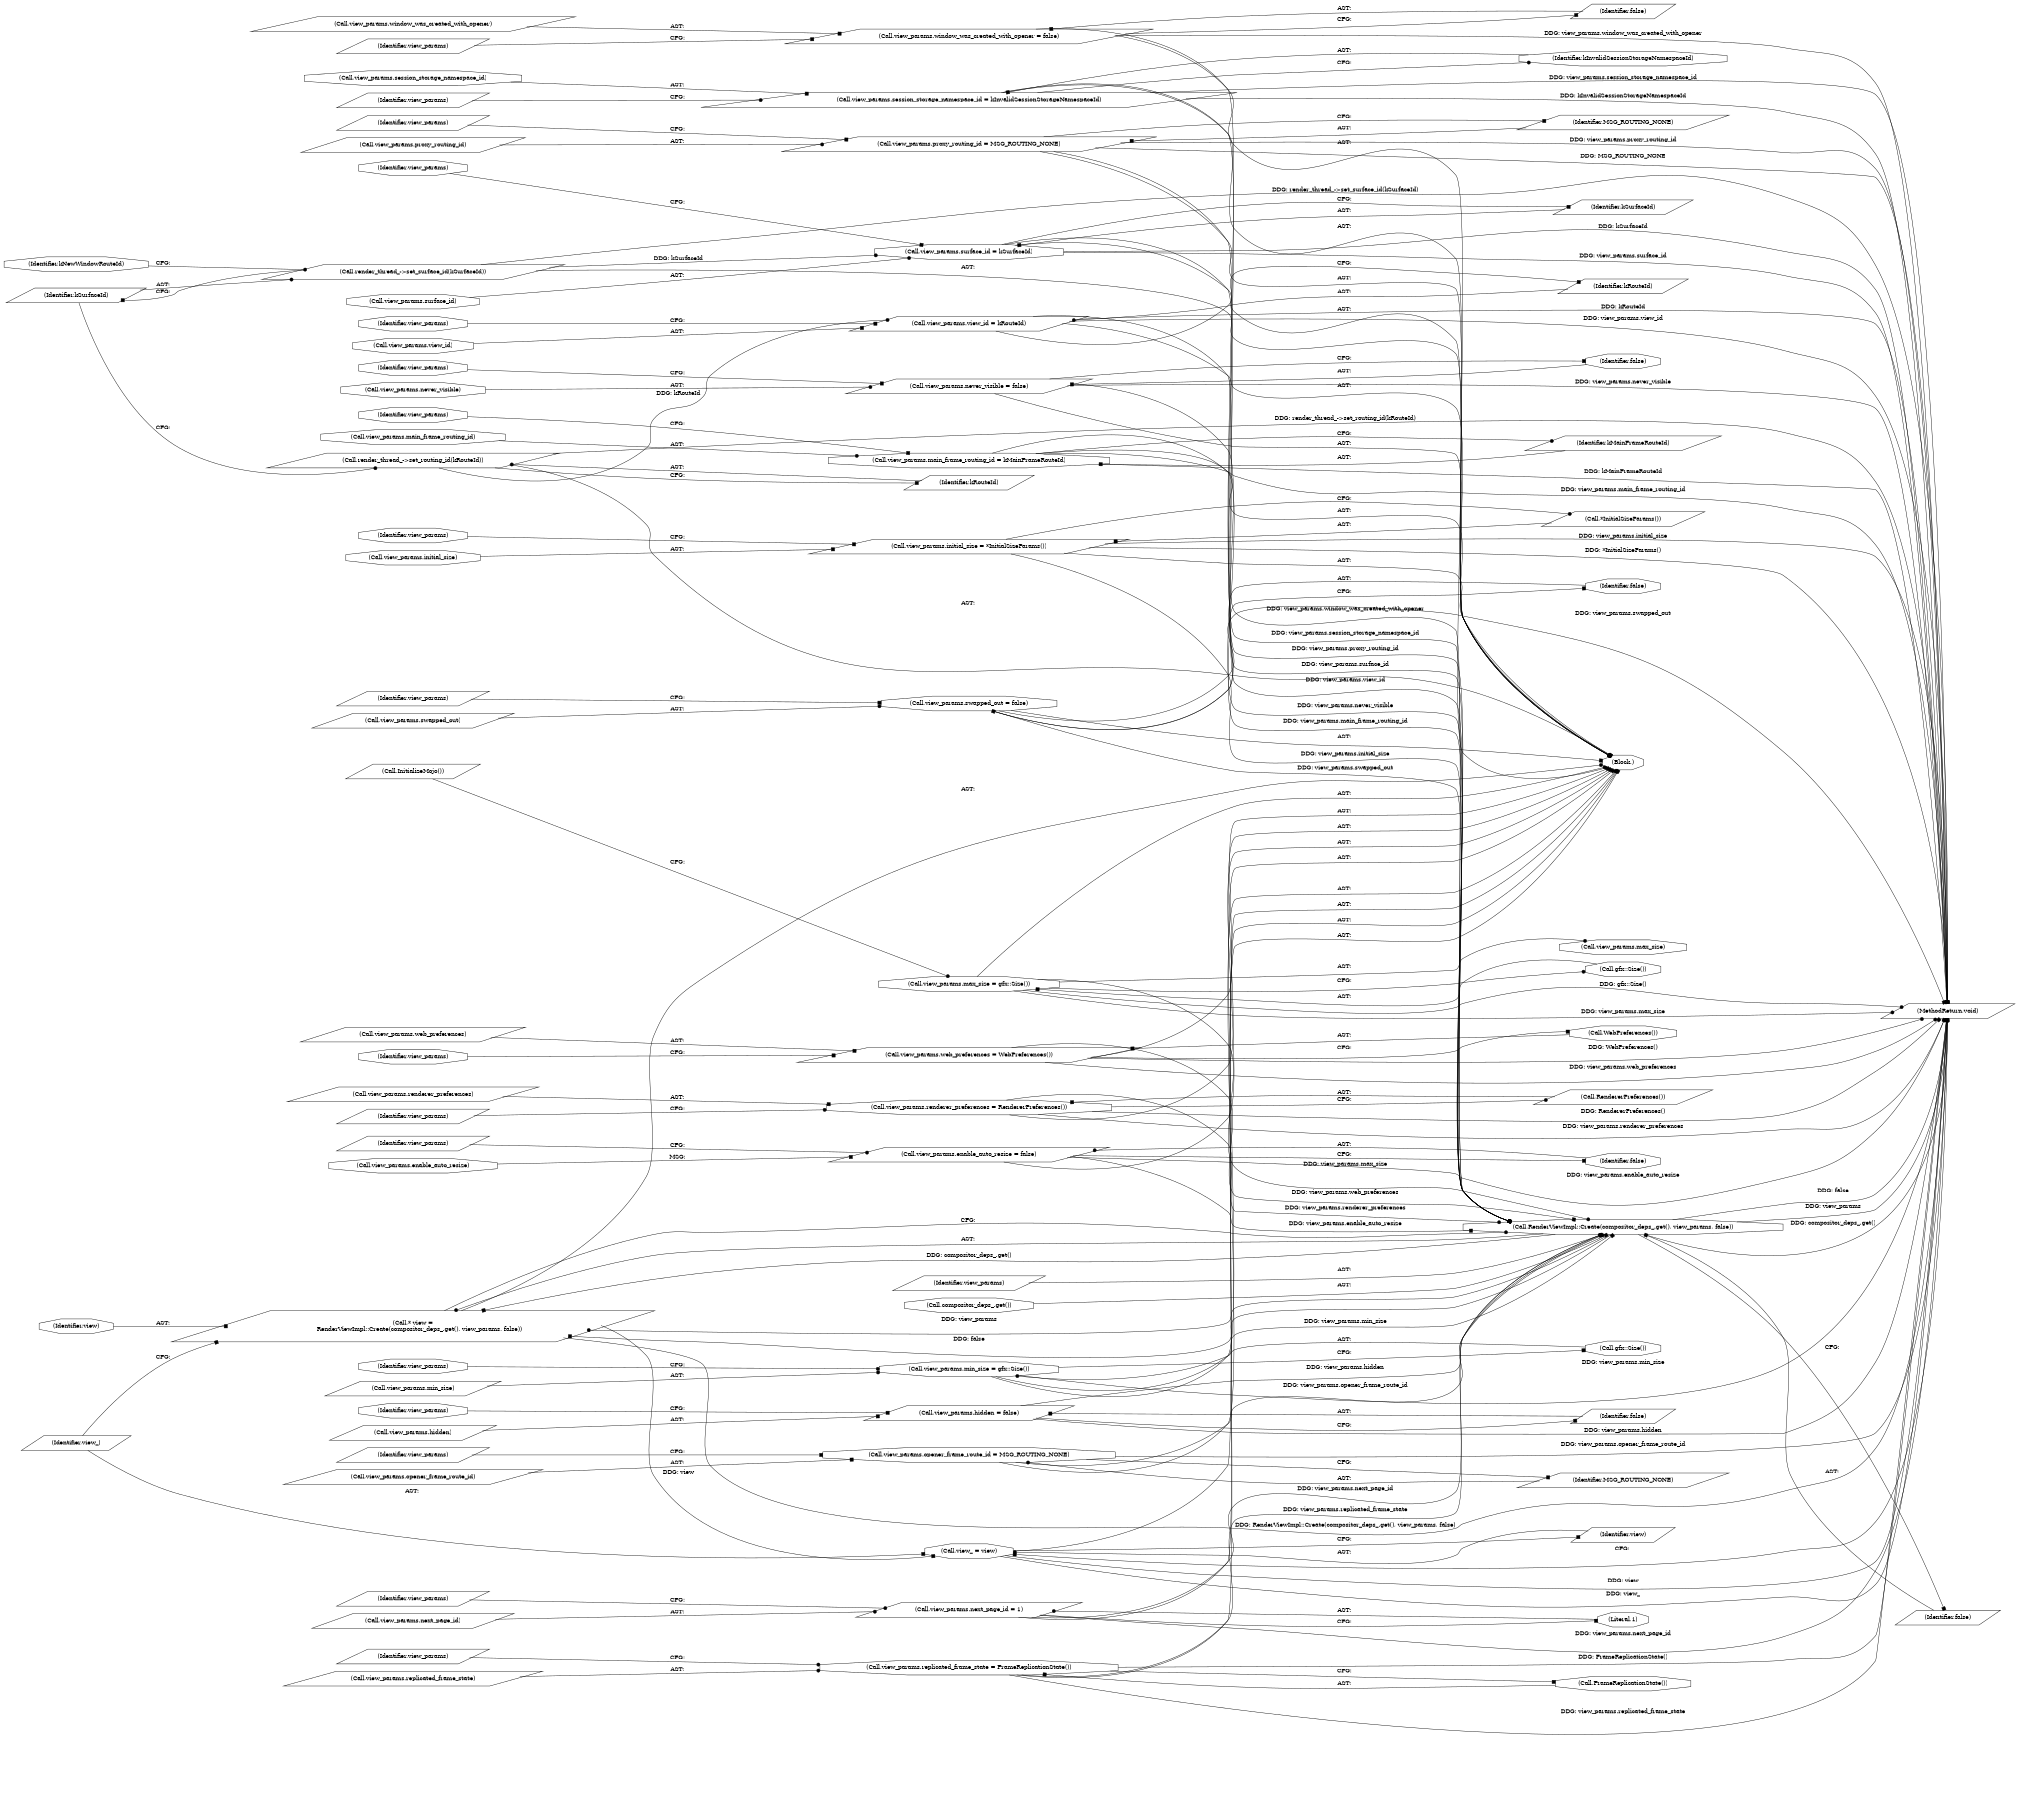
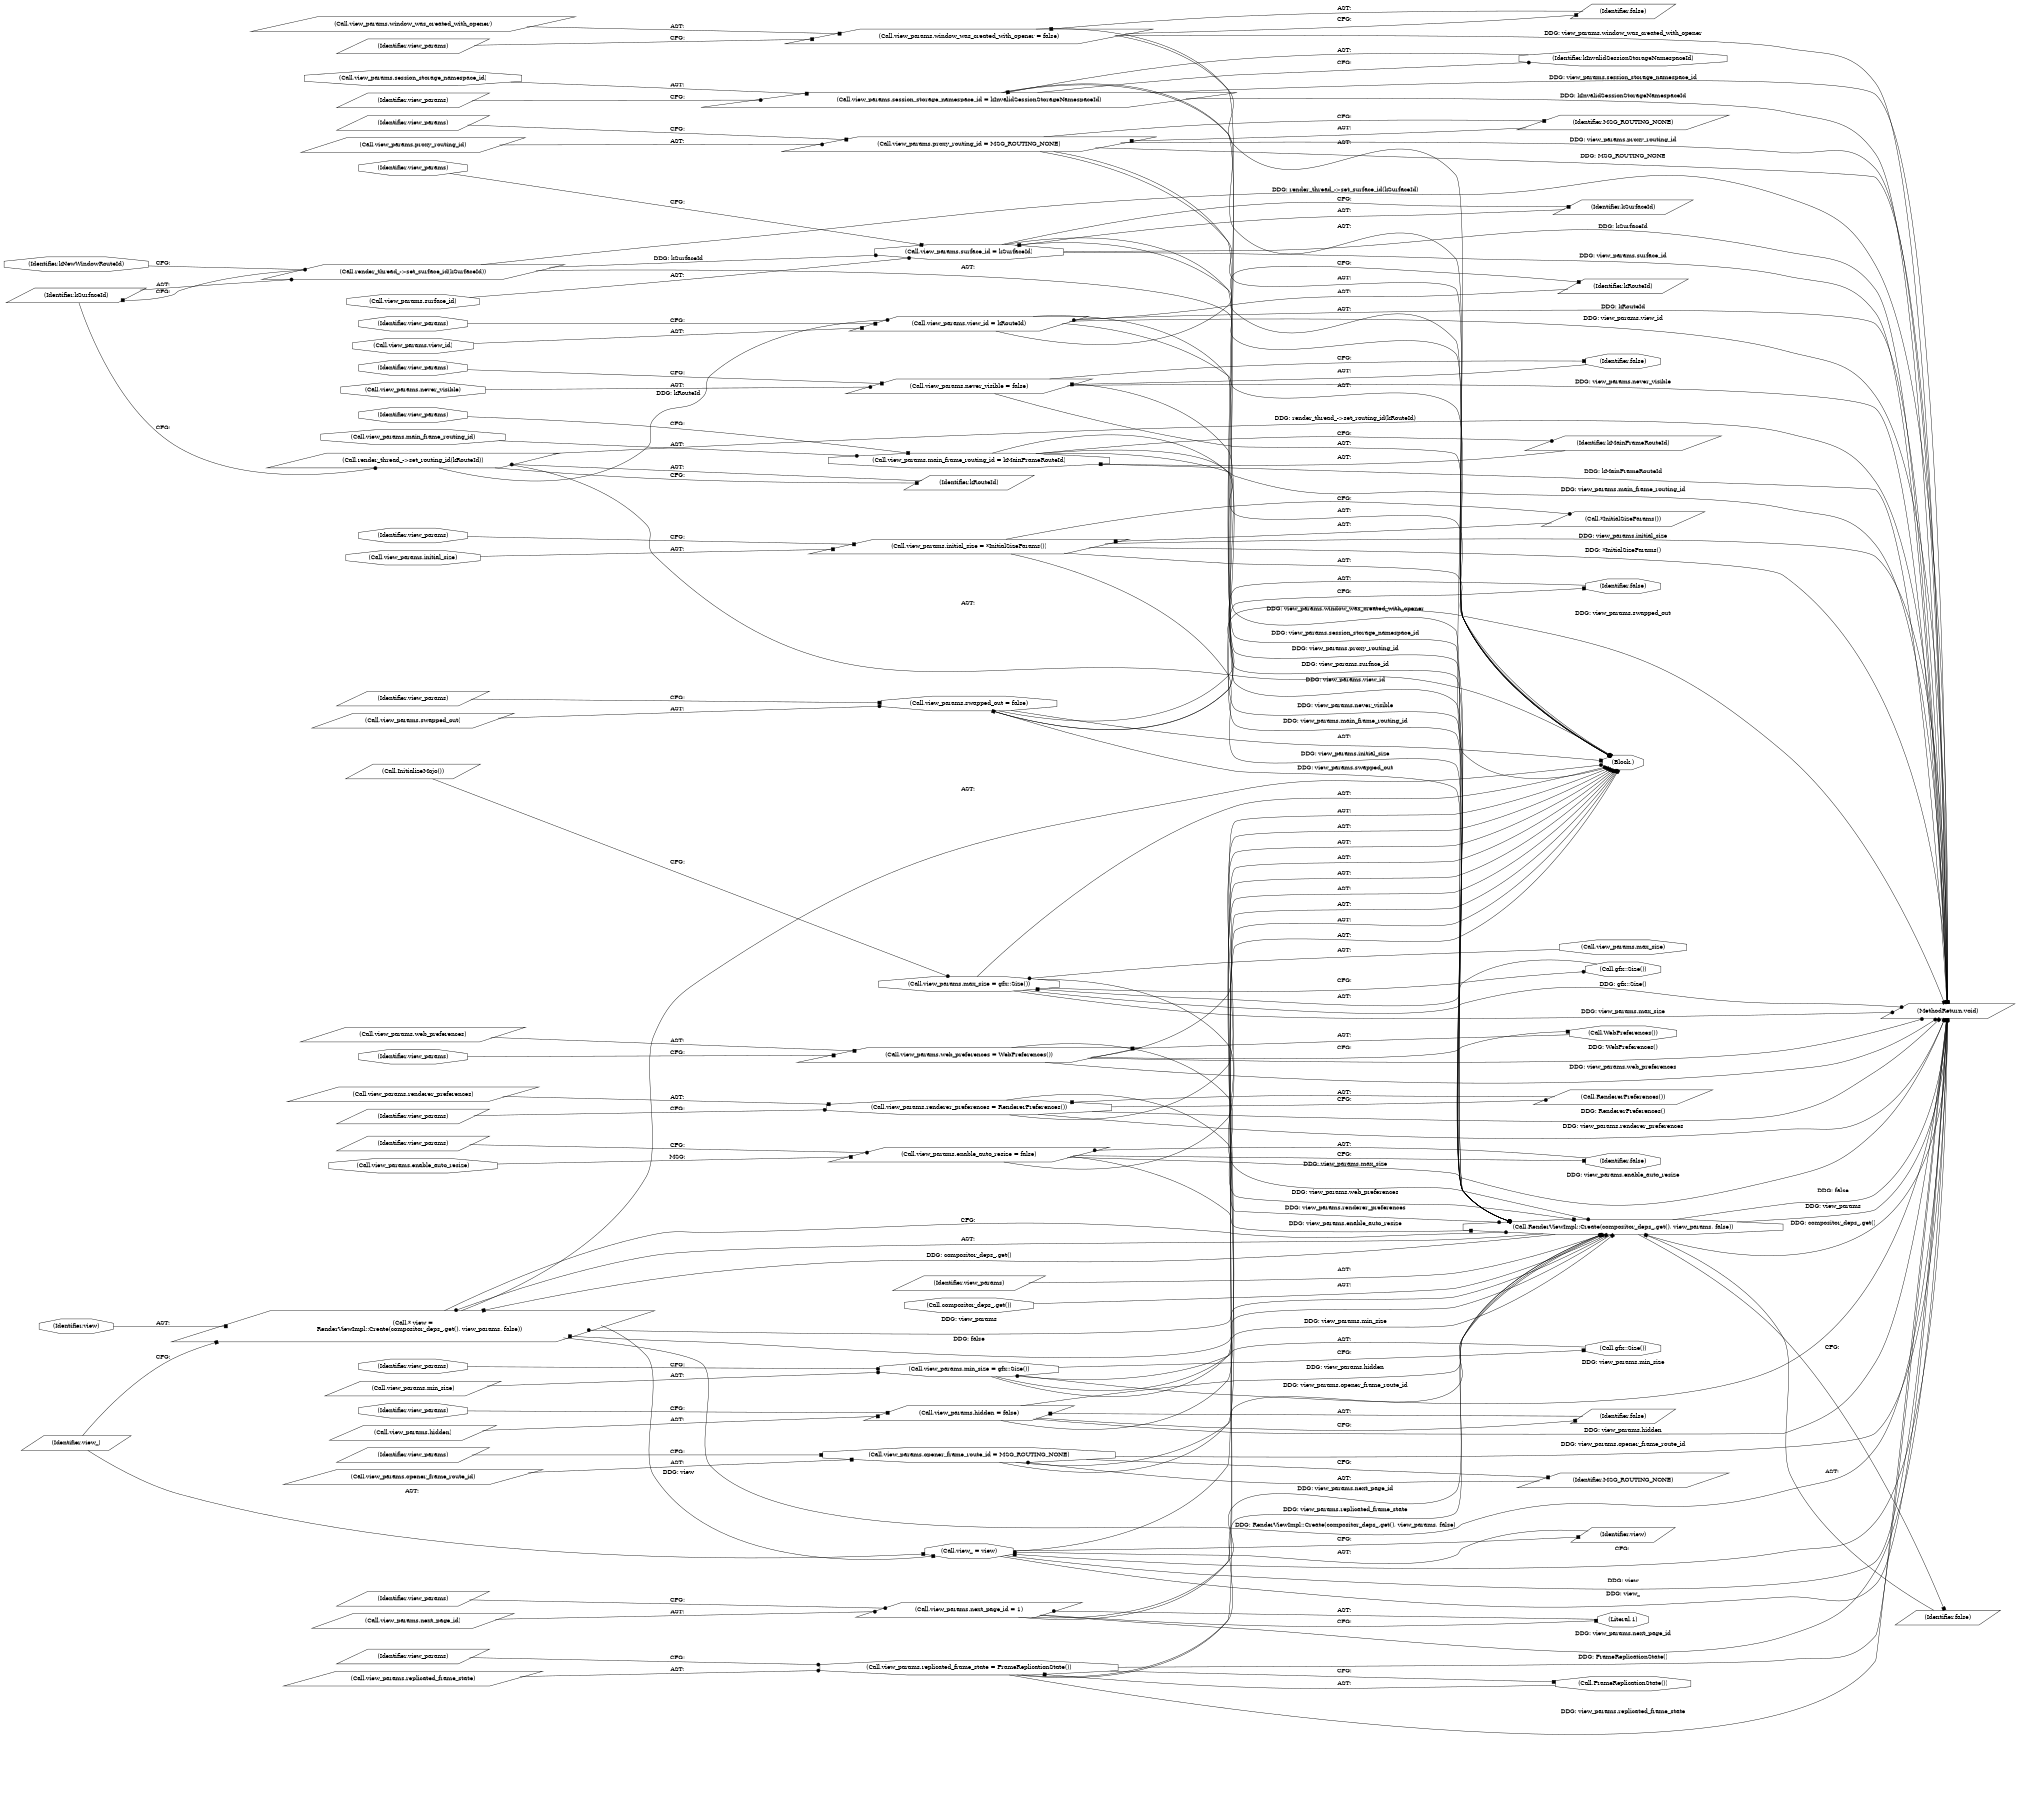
none -> (1244, 882)
(1326, 975) -> (1295, 959)
